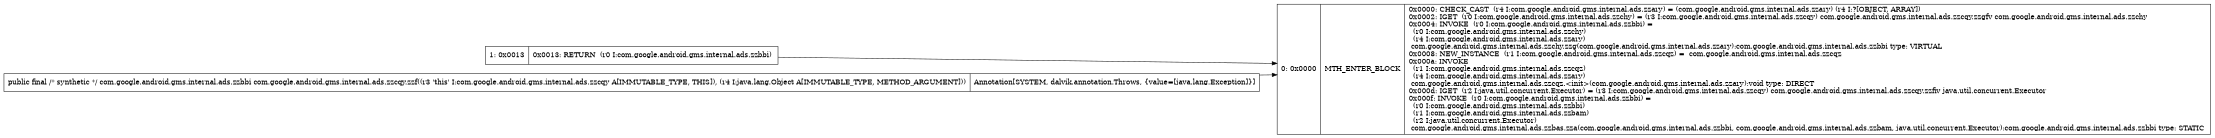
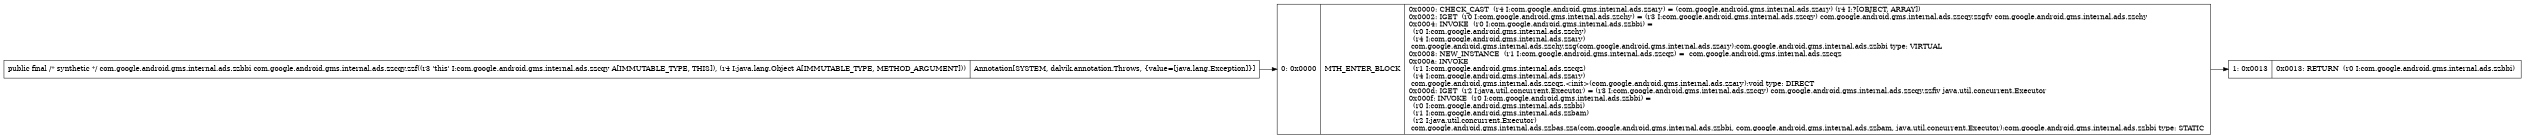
(1025, 60) -> (2217, 69)
